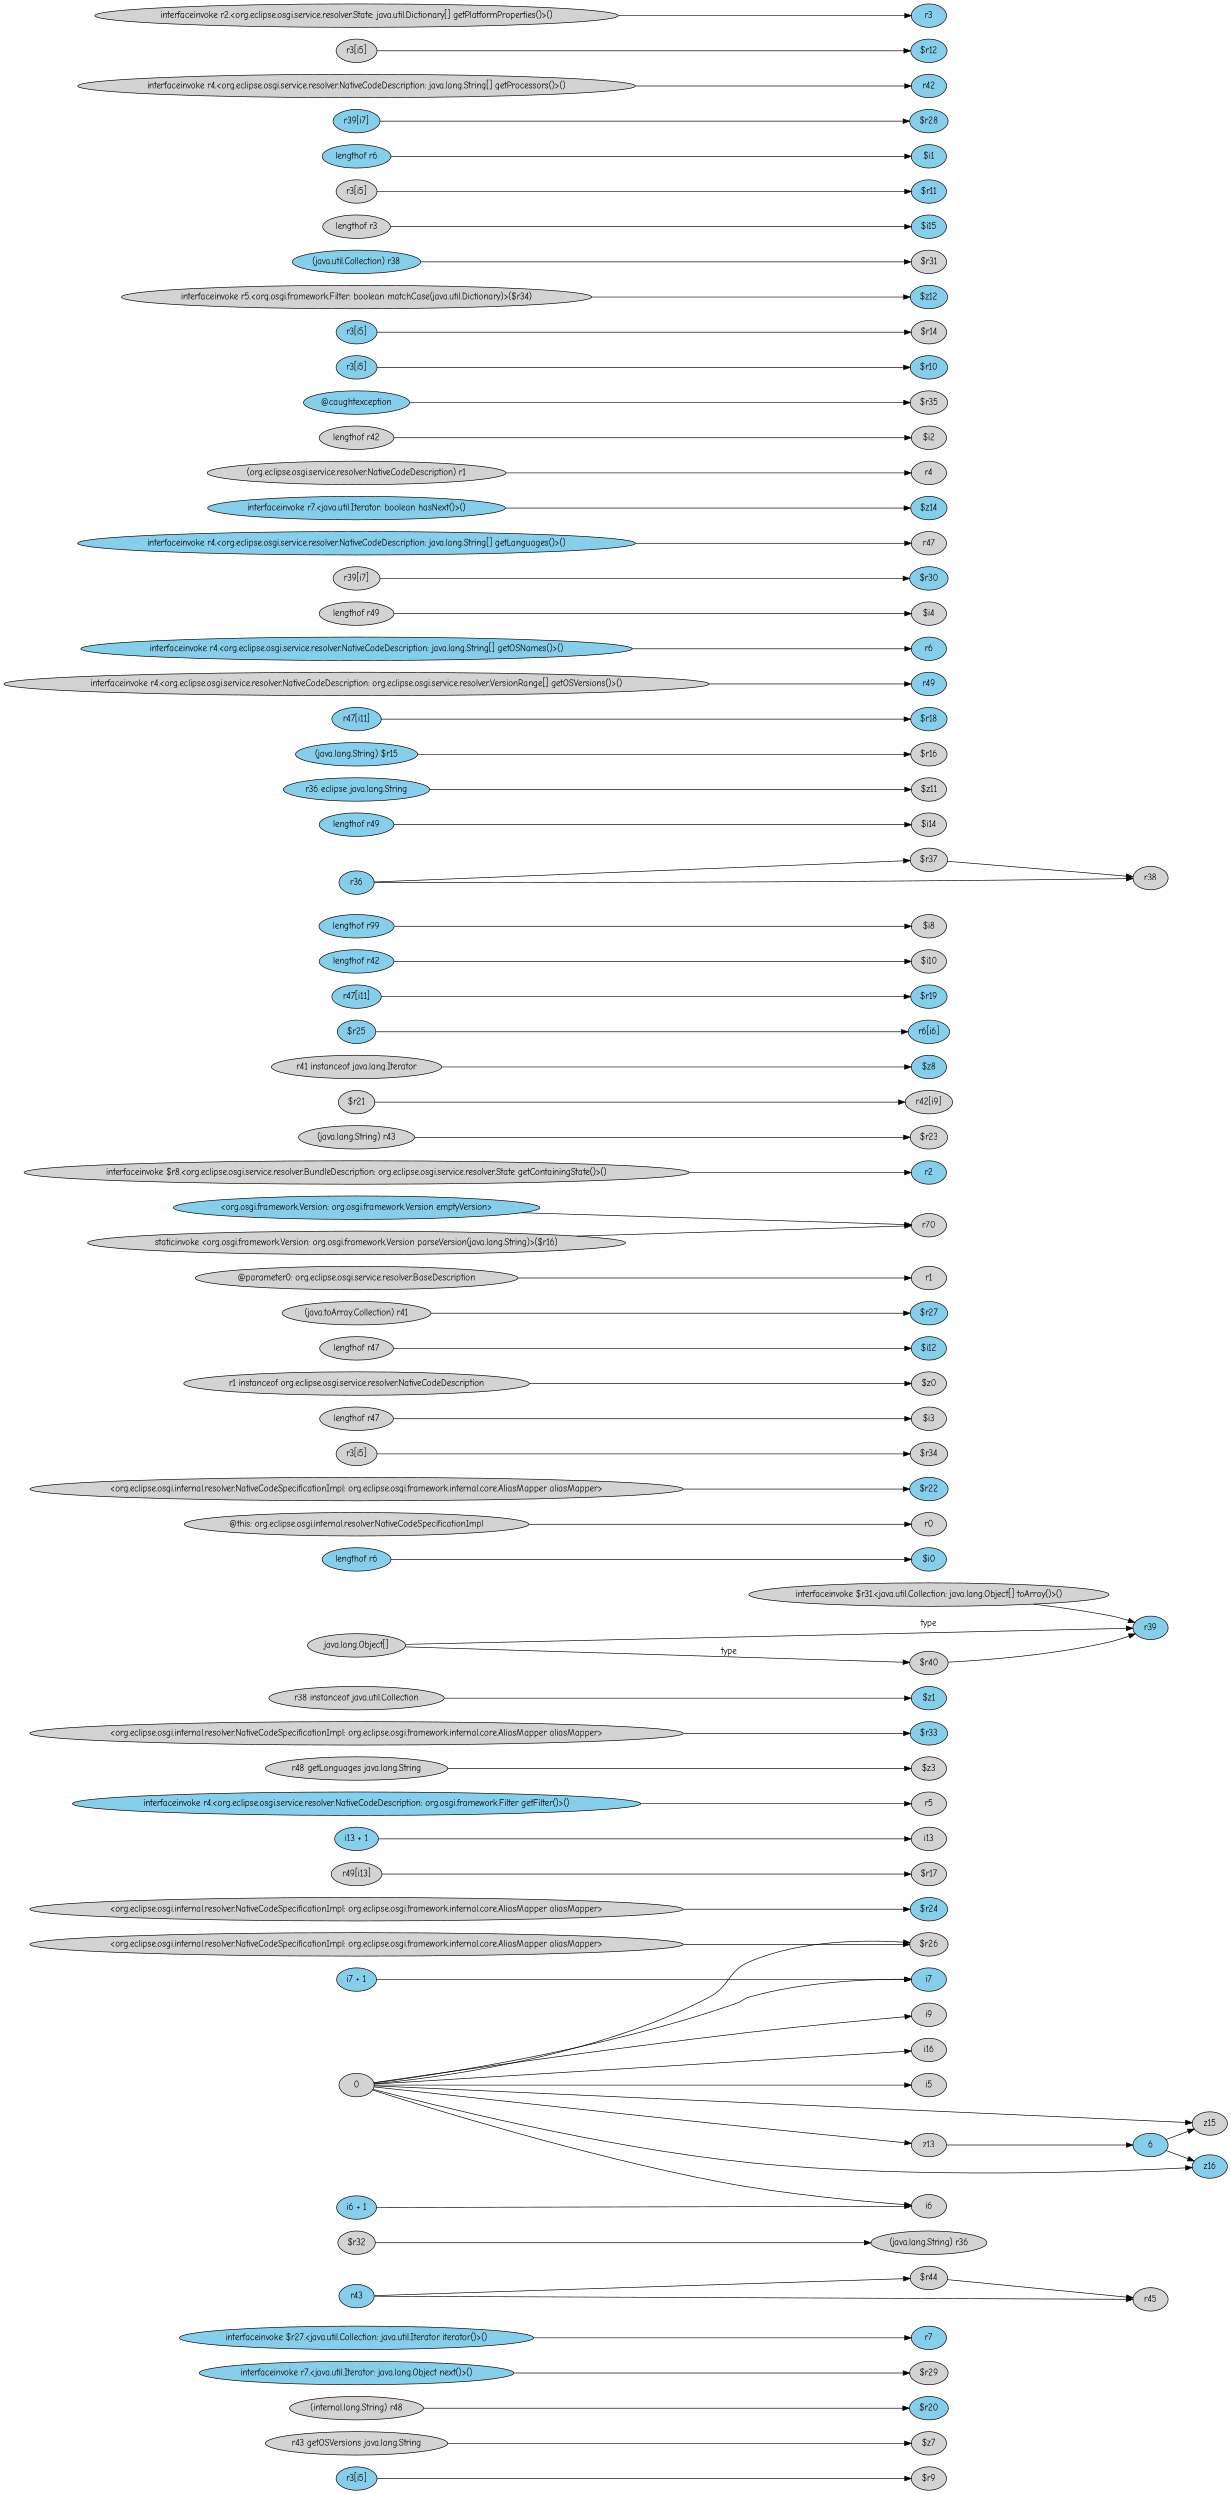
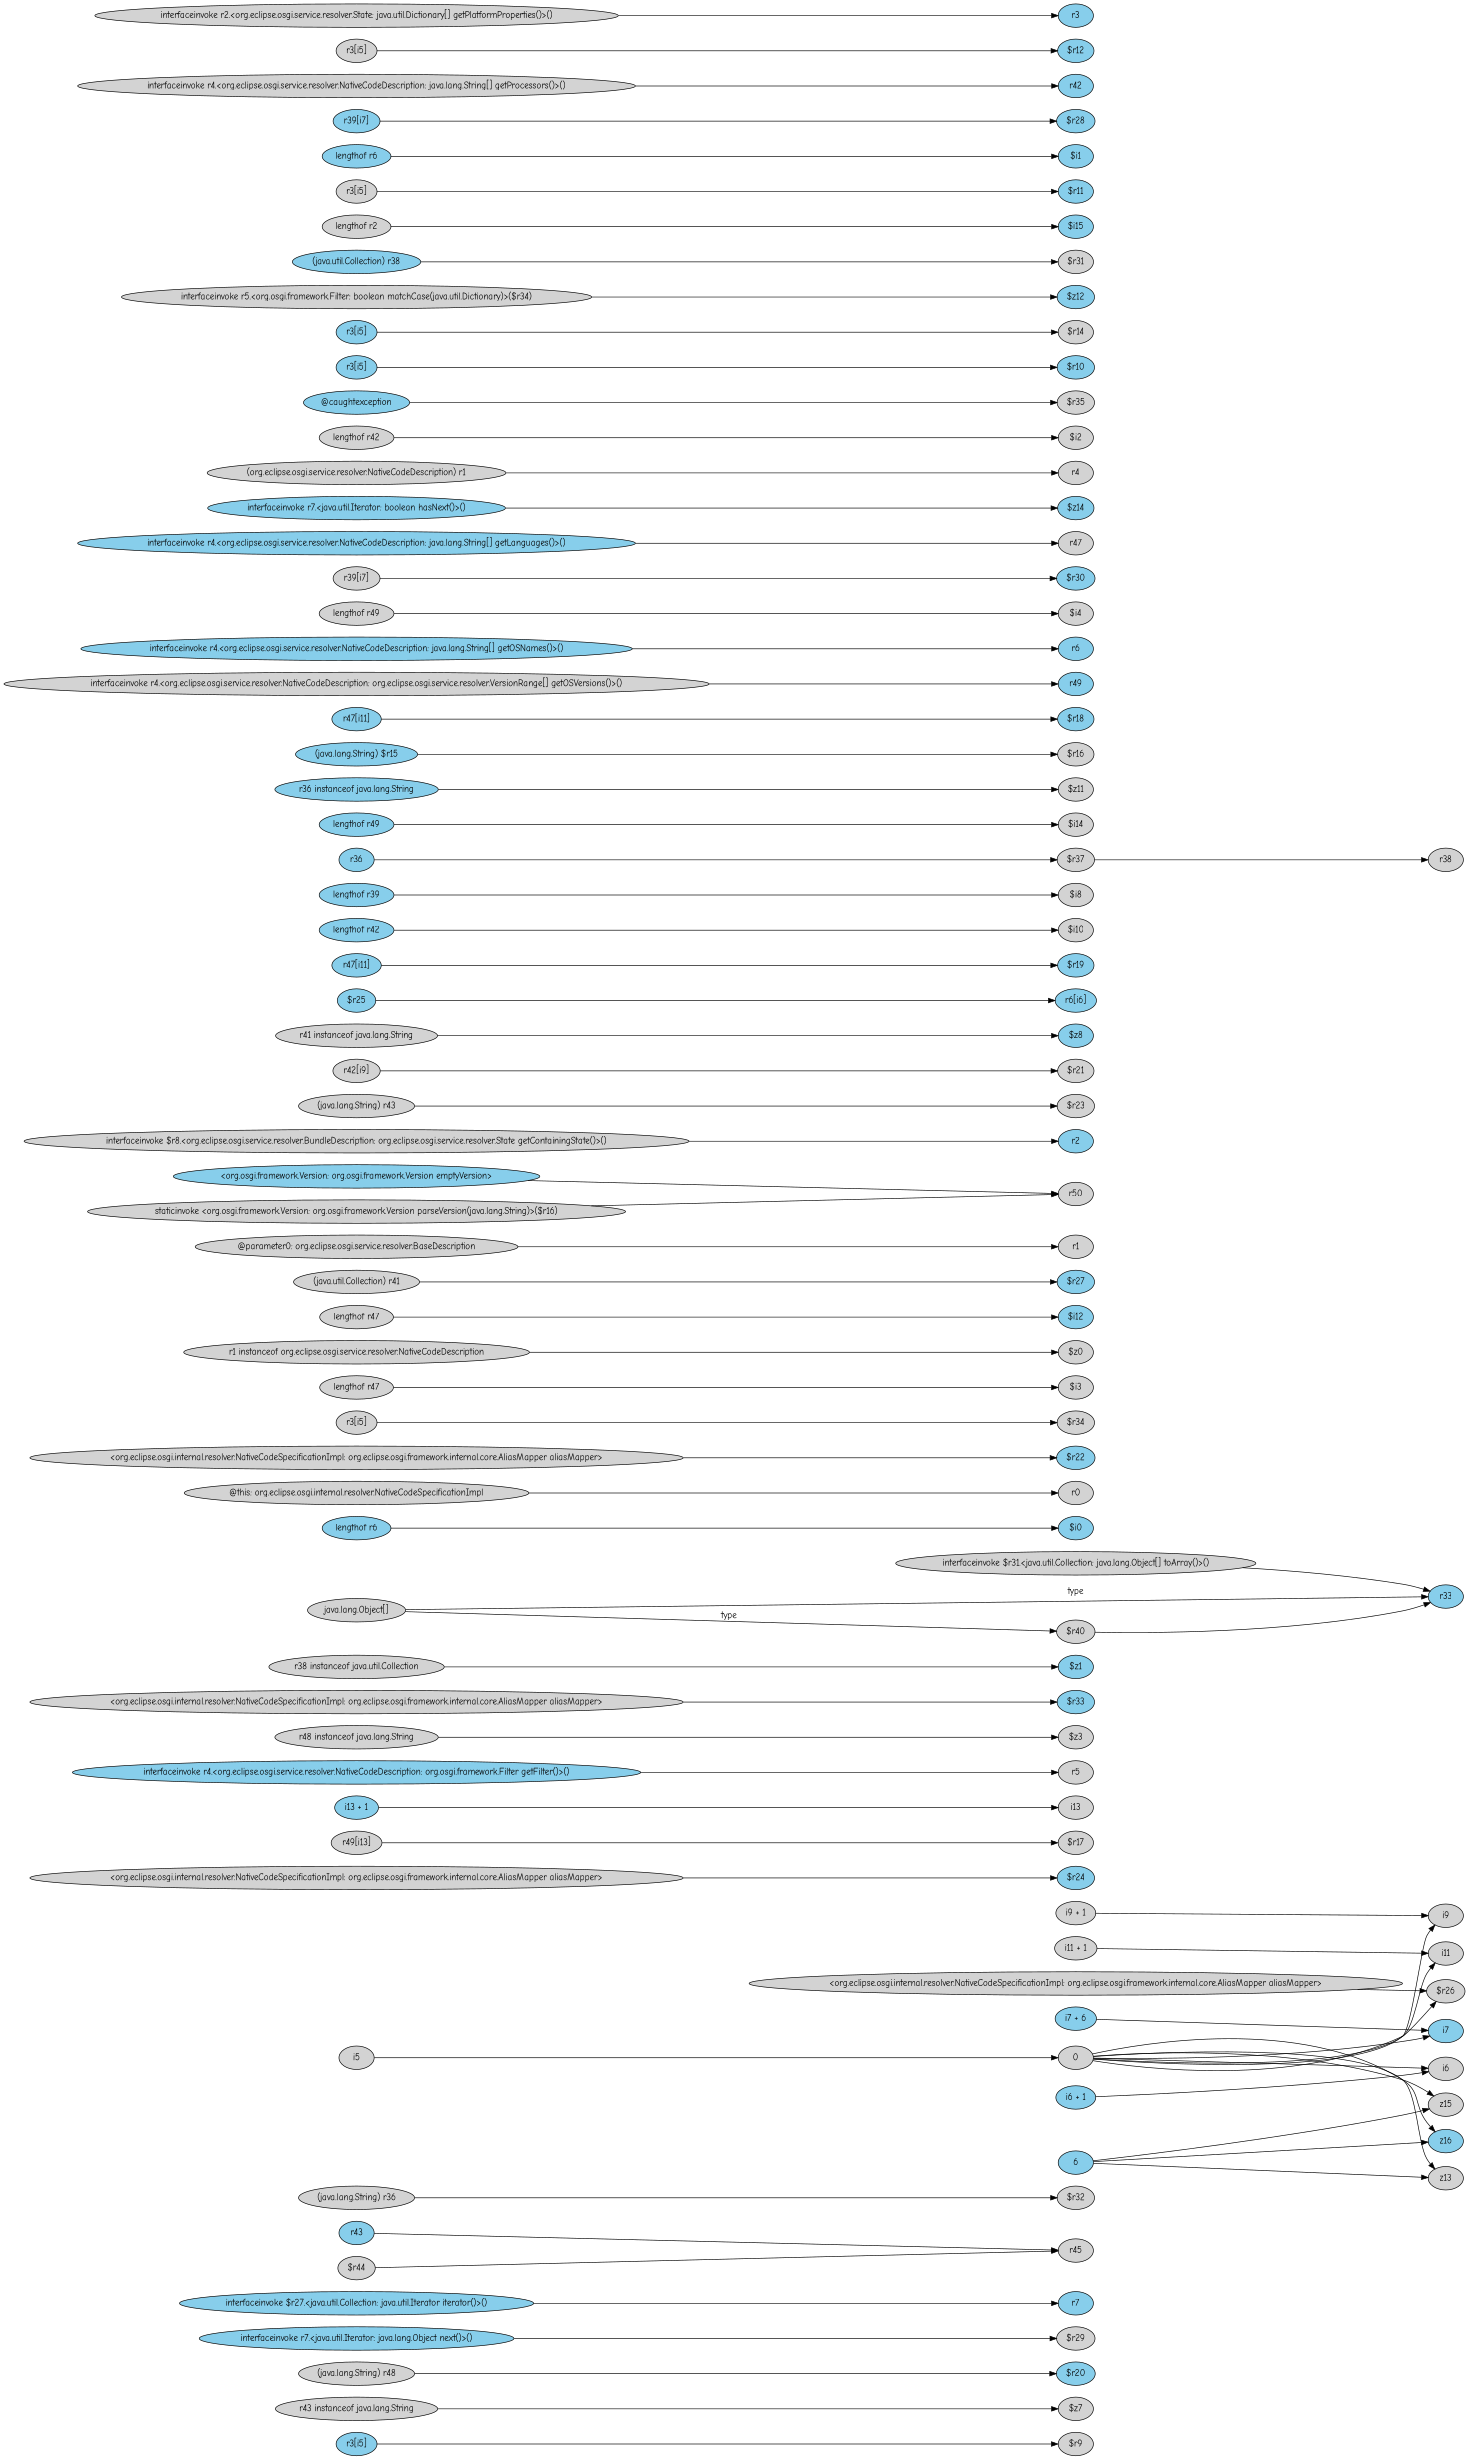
(357, 227) -> (357, 227)
(357, 789) -> (357, 789)
(750, 882) -> none
(357, 926) -> (357, 895)
(357, 1067) -> (357, 1036)
(637, 1102) -> (716, 1071)
(929, 1225) -> (1076, 1194)
(357, 1313) -> (357, 1282)
(1151, 1628) -> (1446, 1597)
(357, 1769) -> (357, 1737)
none -> (1076, 1913)
none -> (1076, 1948)
(357, 1980) -> (1076, 2019)
(929, 2050) -> (1446, 1954)
(639, 2085) -> (713, 2058)
(1036, 2145) -> (1257, 2170)
(620, 2243) -> (733, 2198)
(639, 2287) -> none
(357, 2408) -> (357, 2374)
(357, 2443) -> (357, 2409)
